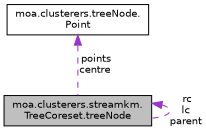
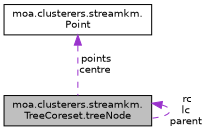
(78, 20) -> (78, 20)
